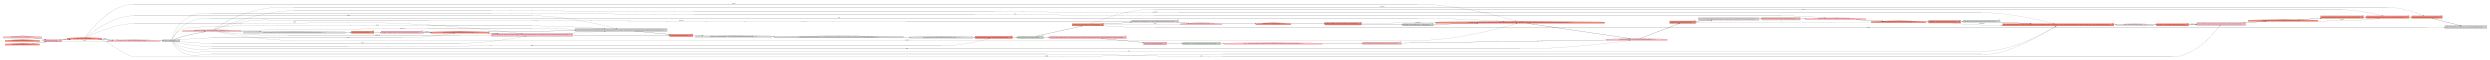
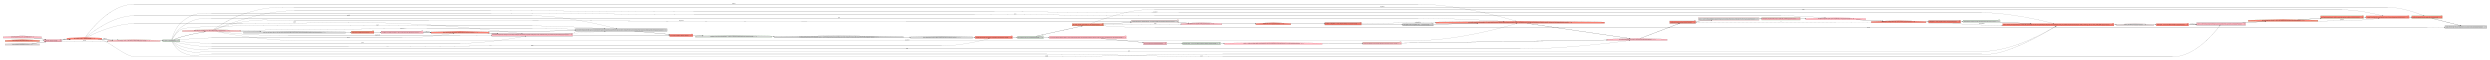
(22, 44) -> (22, 44)
